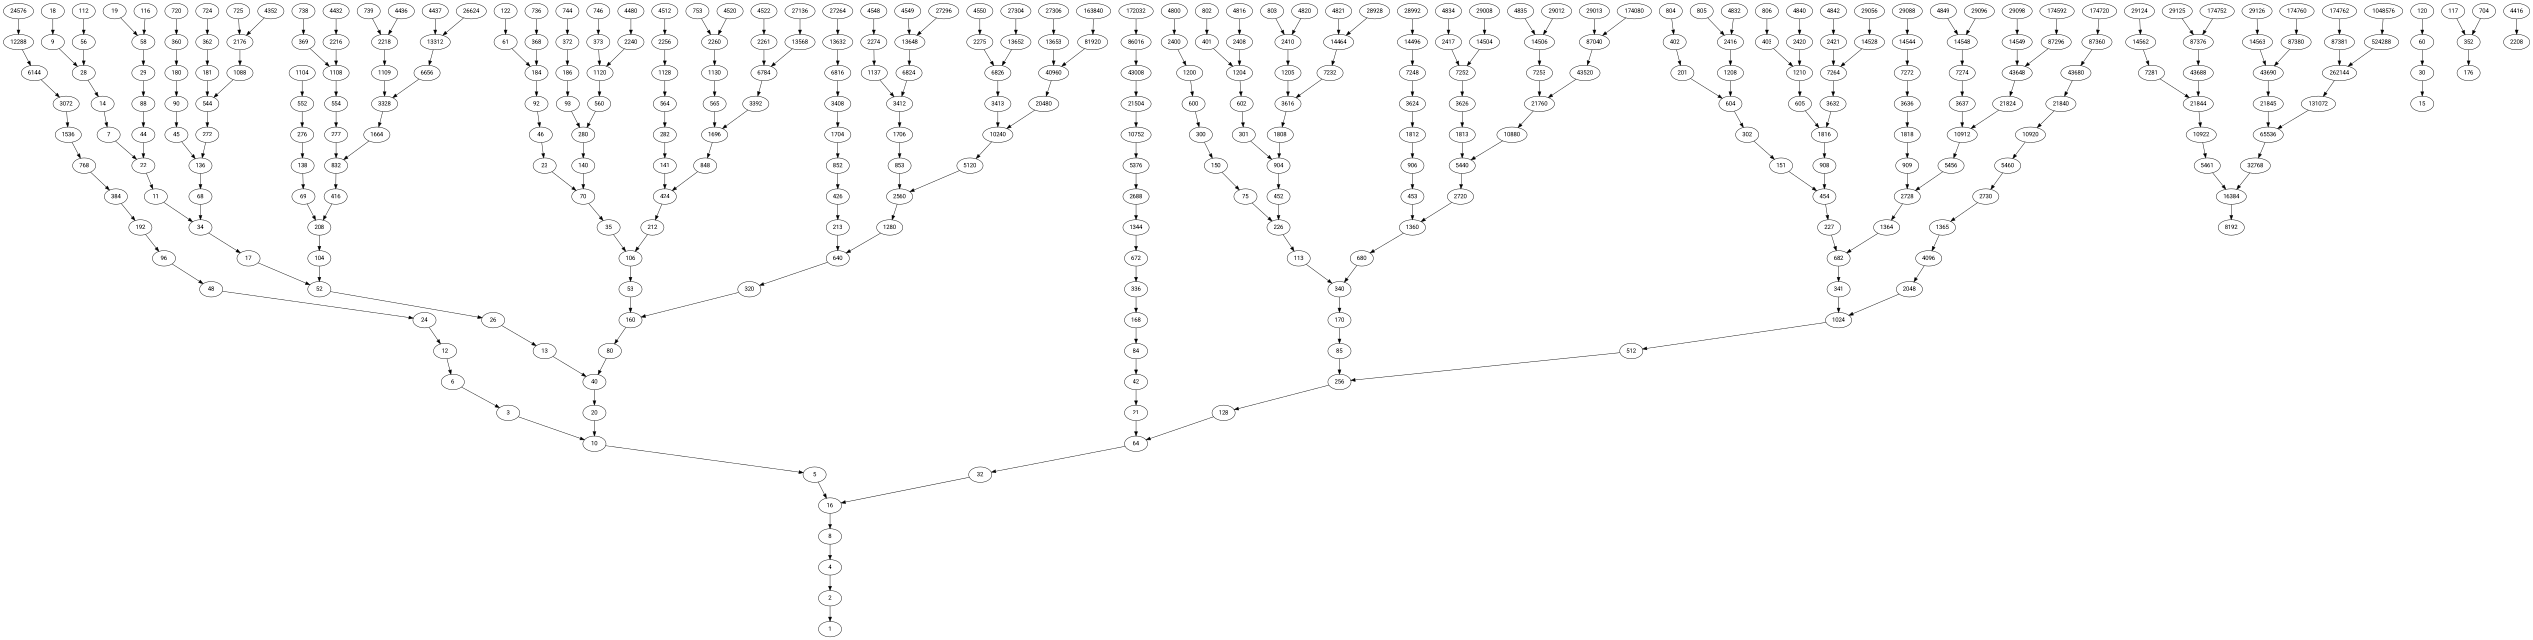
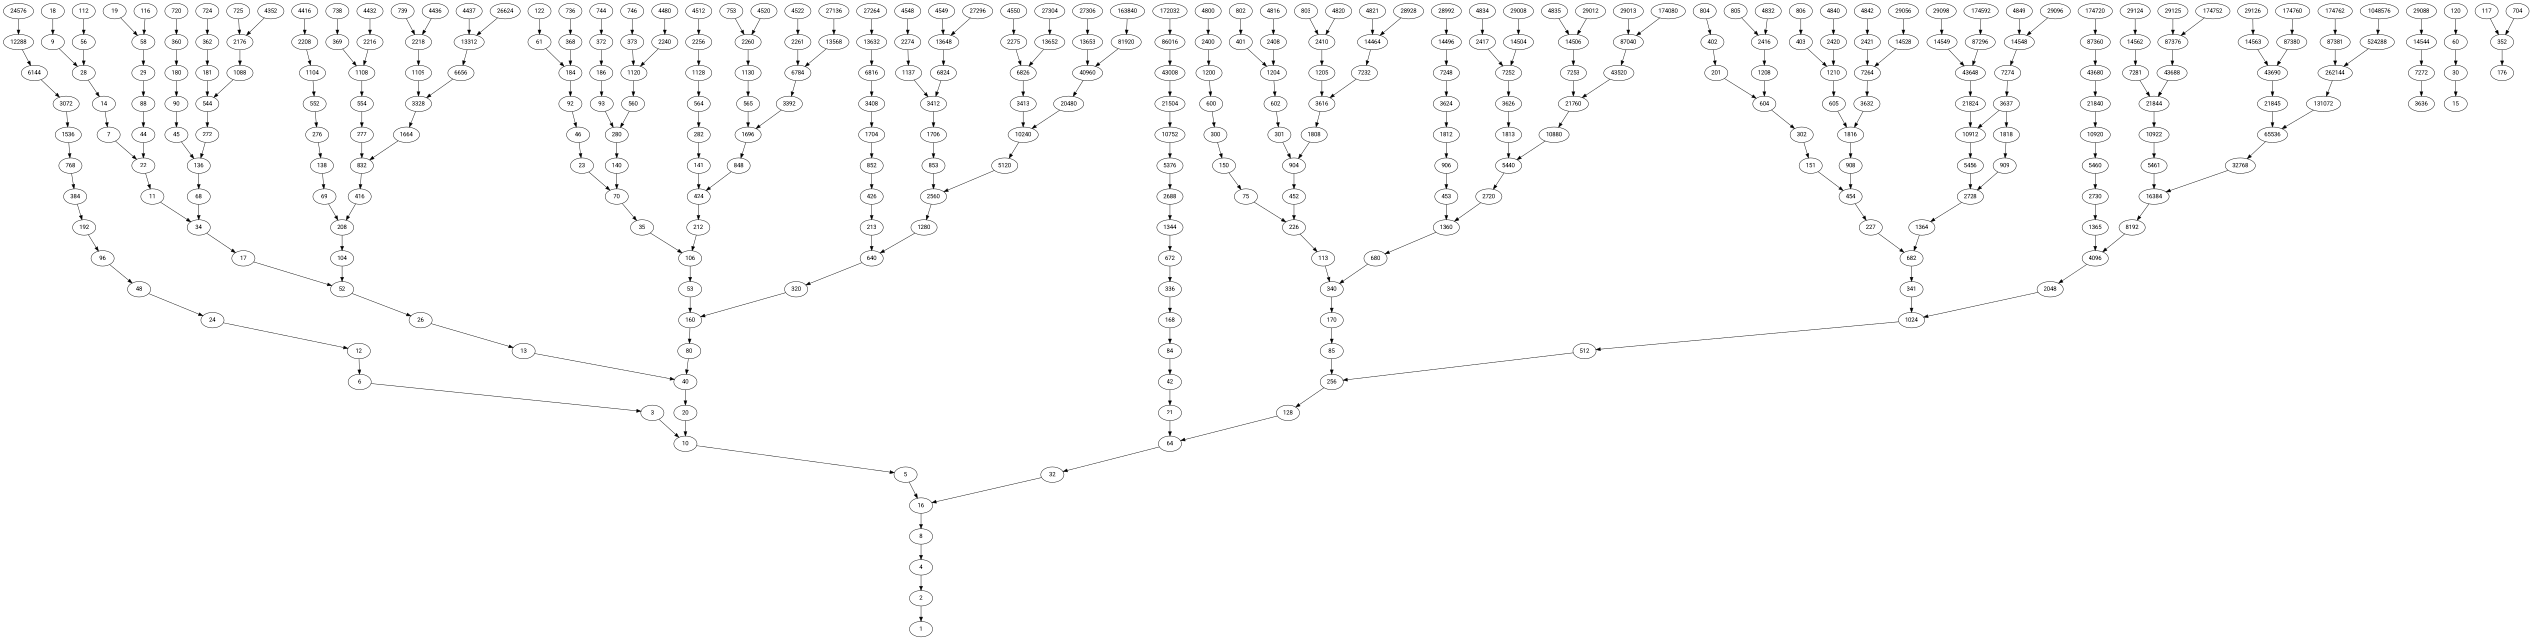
none -> (308, 55)
(1907, 117) -> (2006, 117)
none -> (2115, 242)
